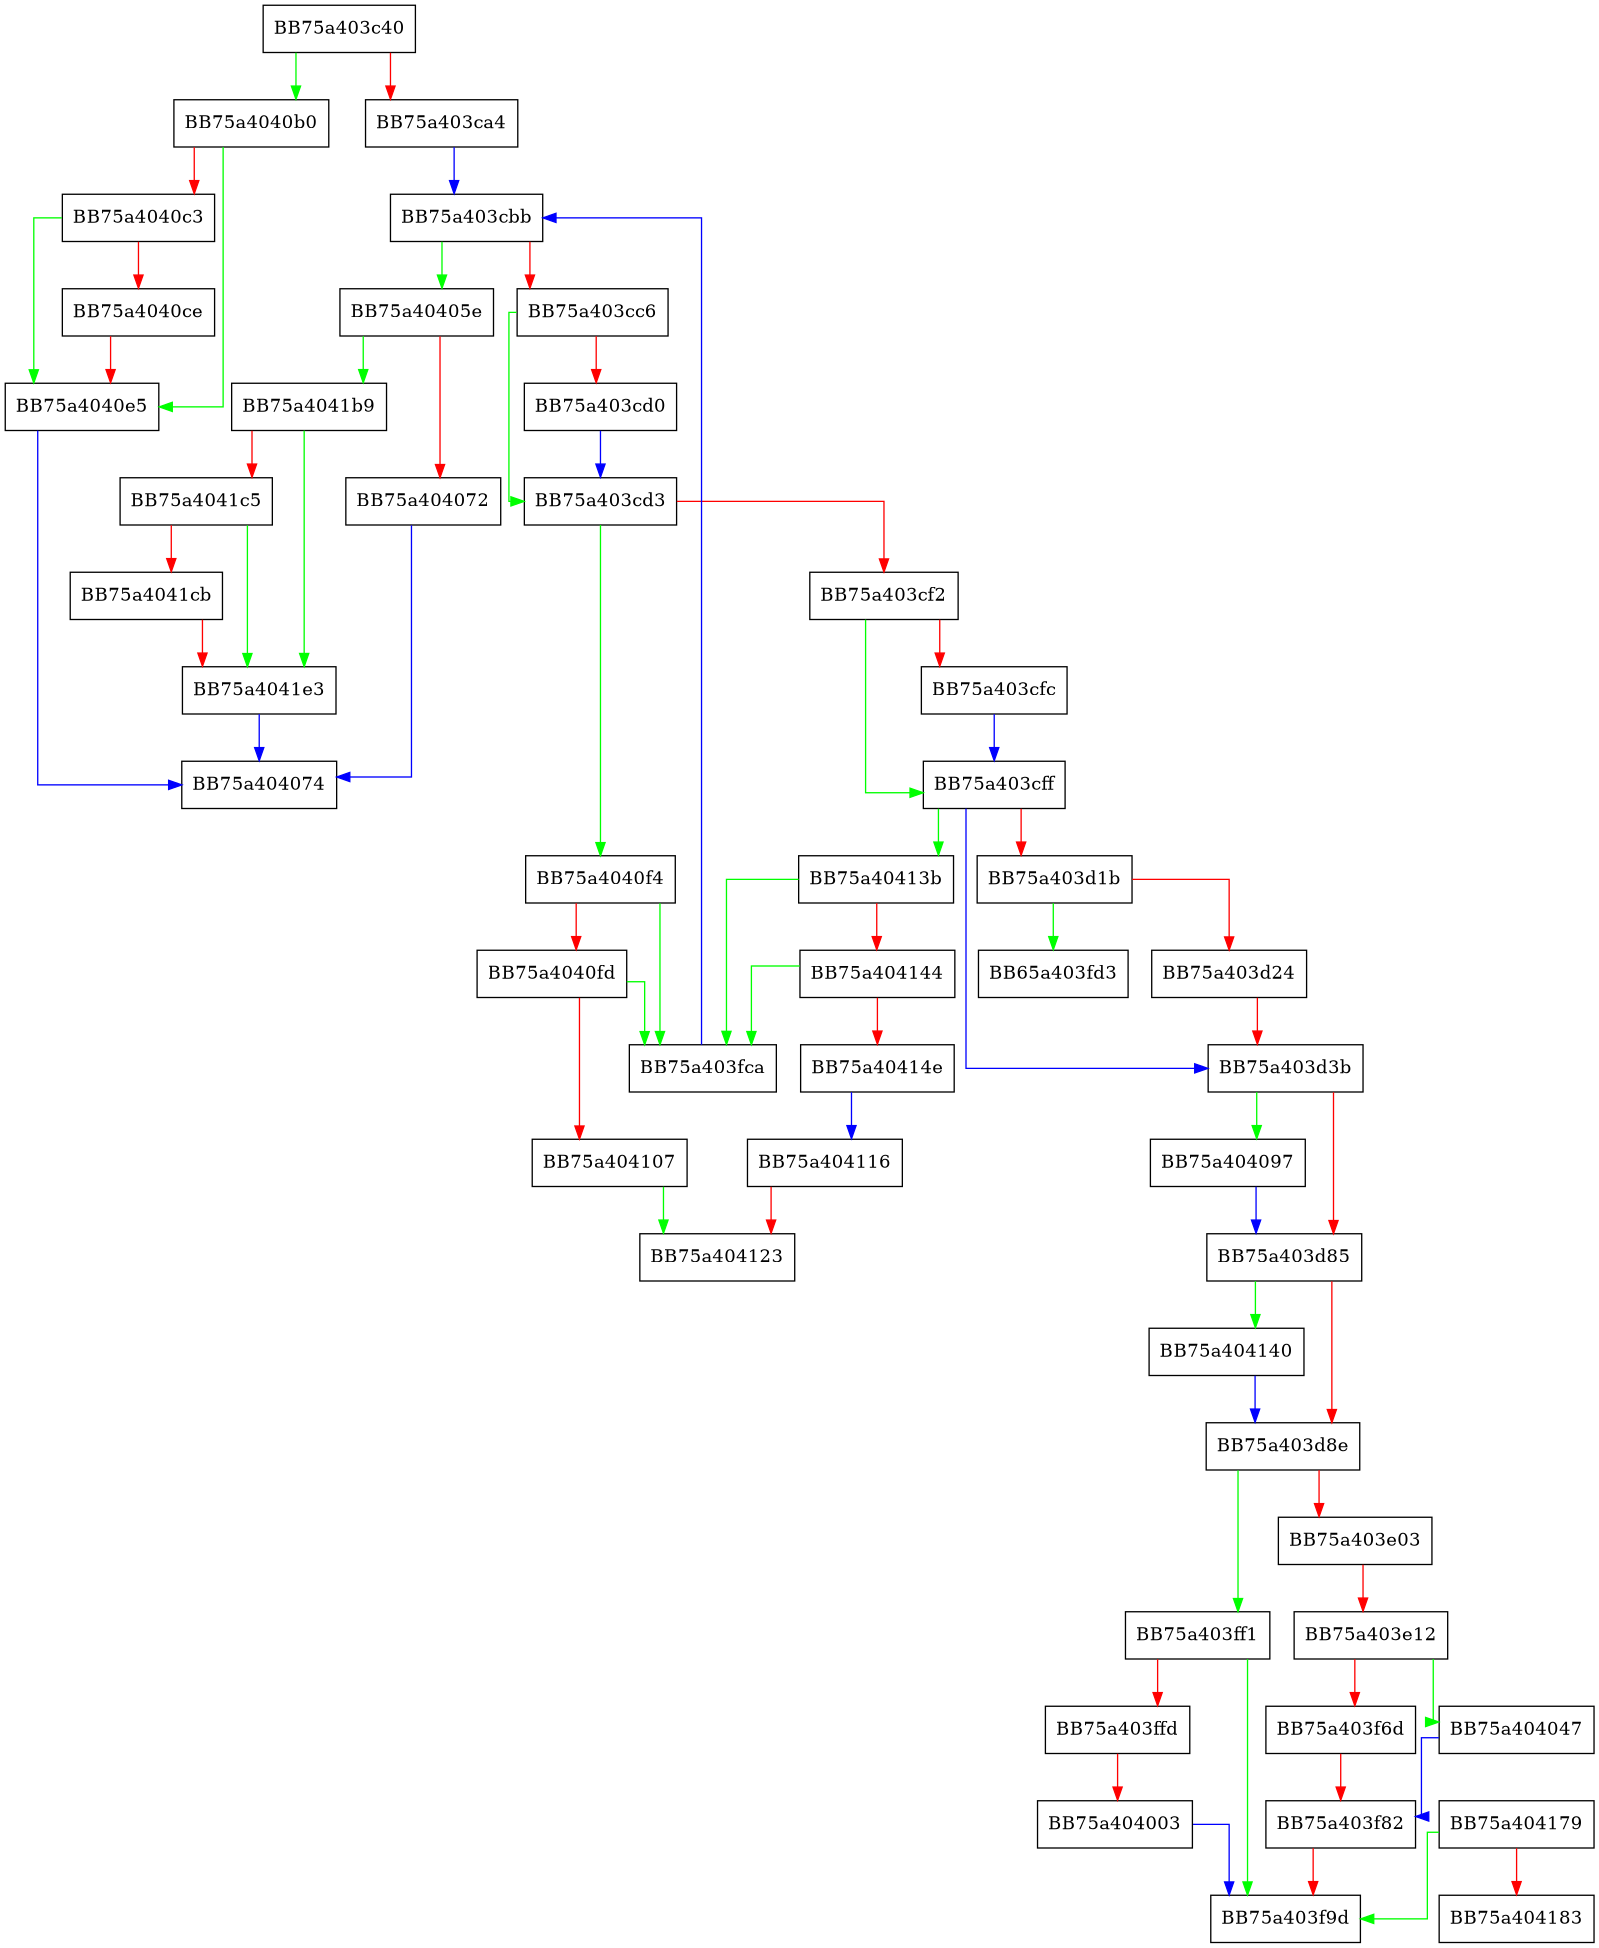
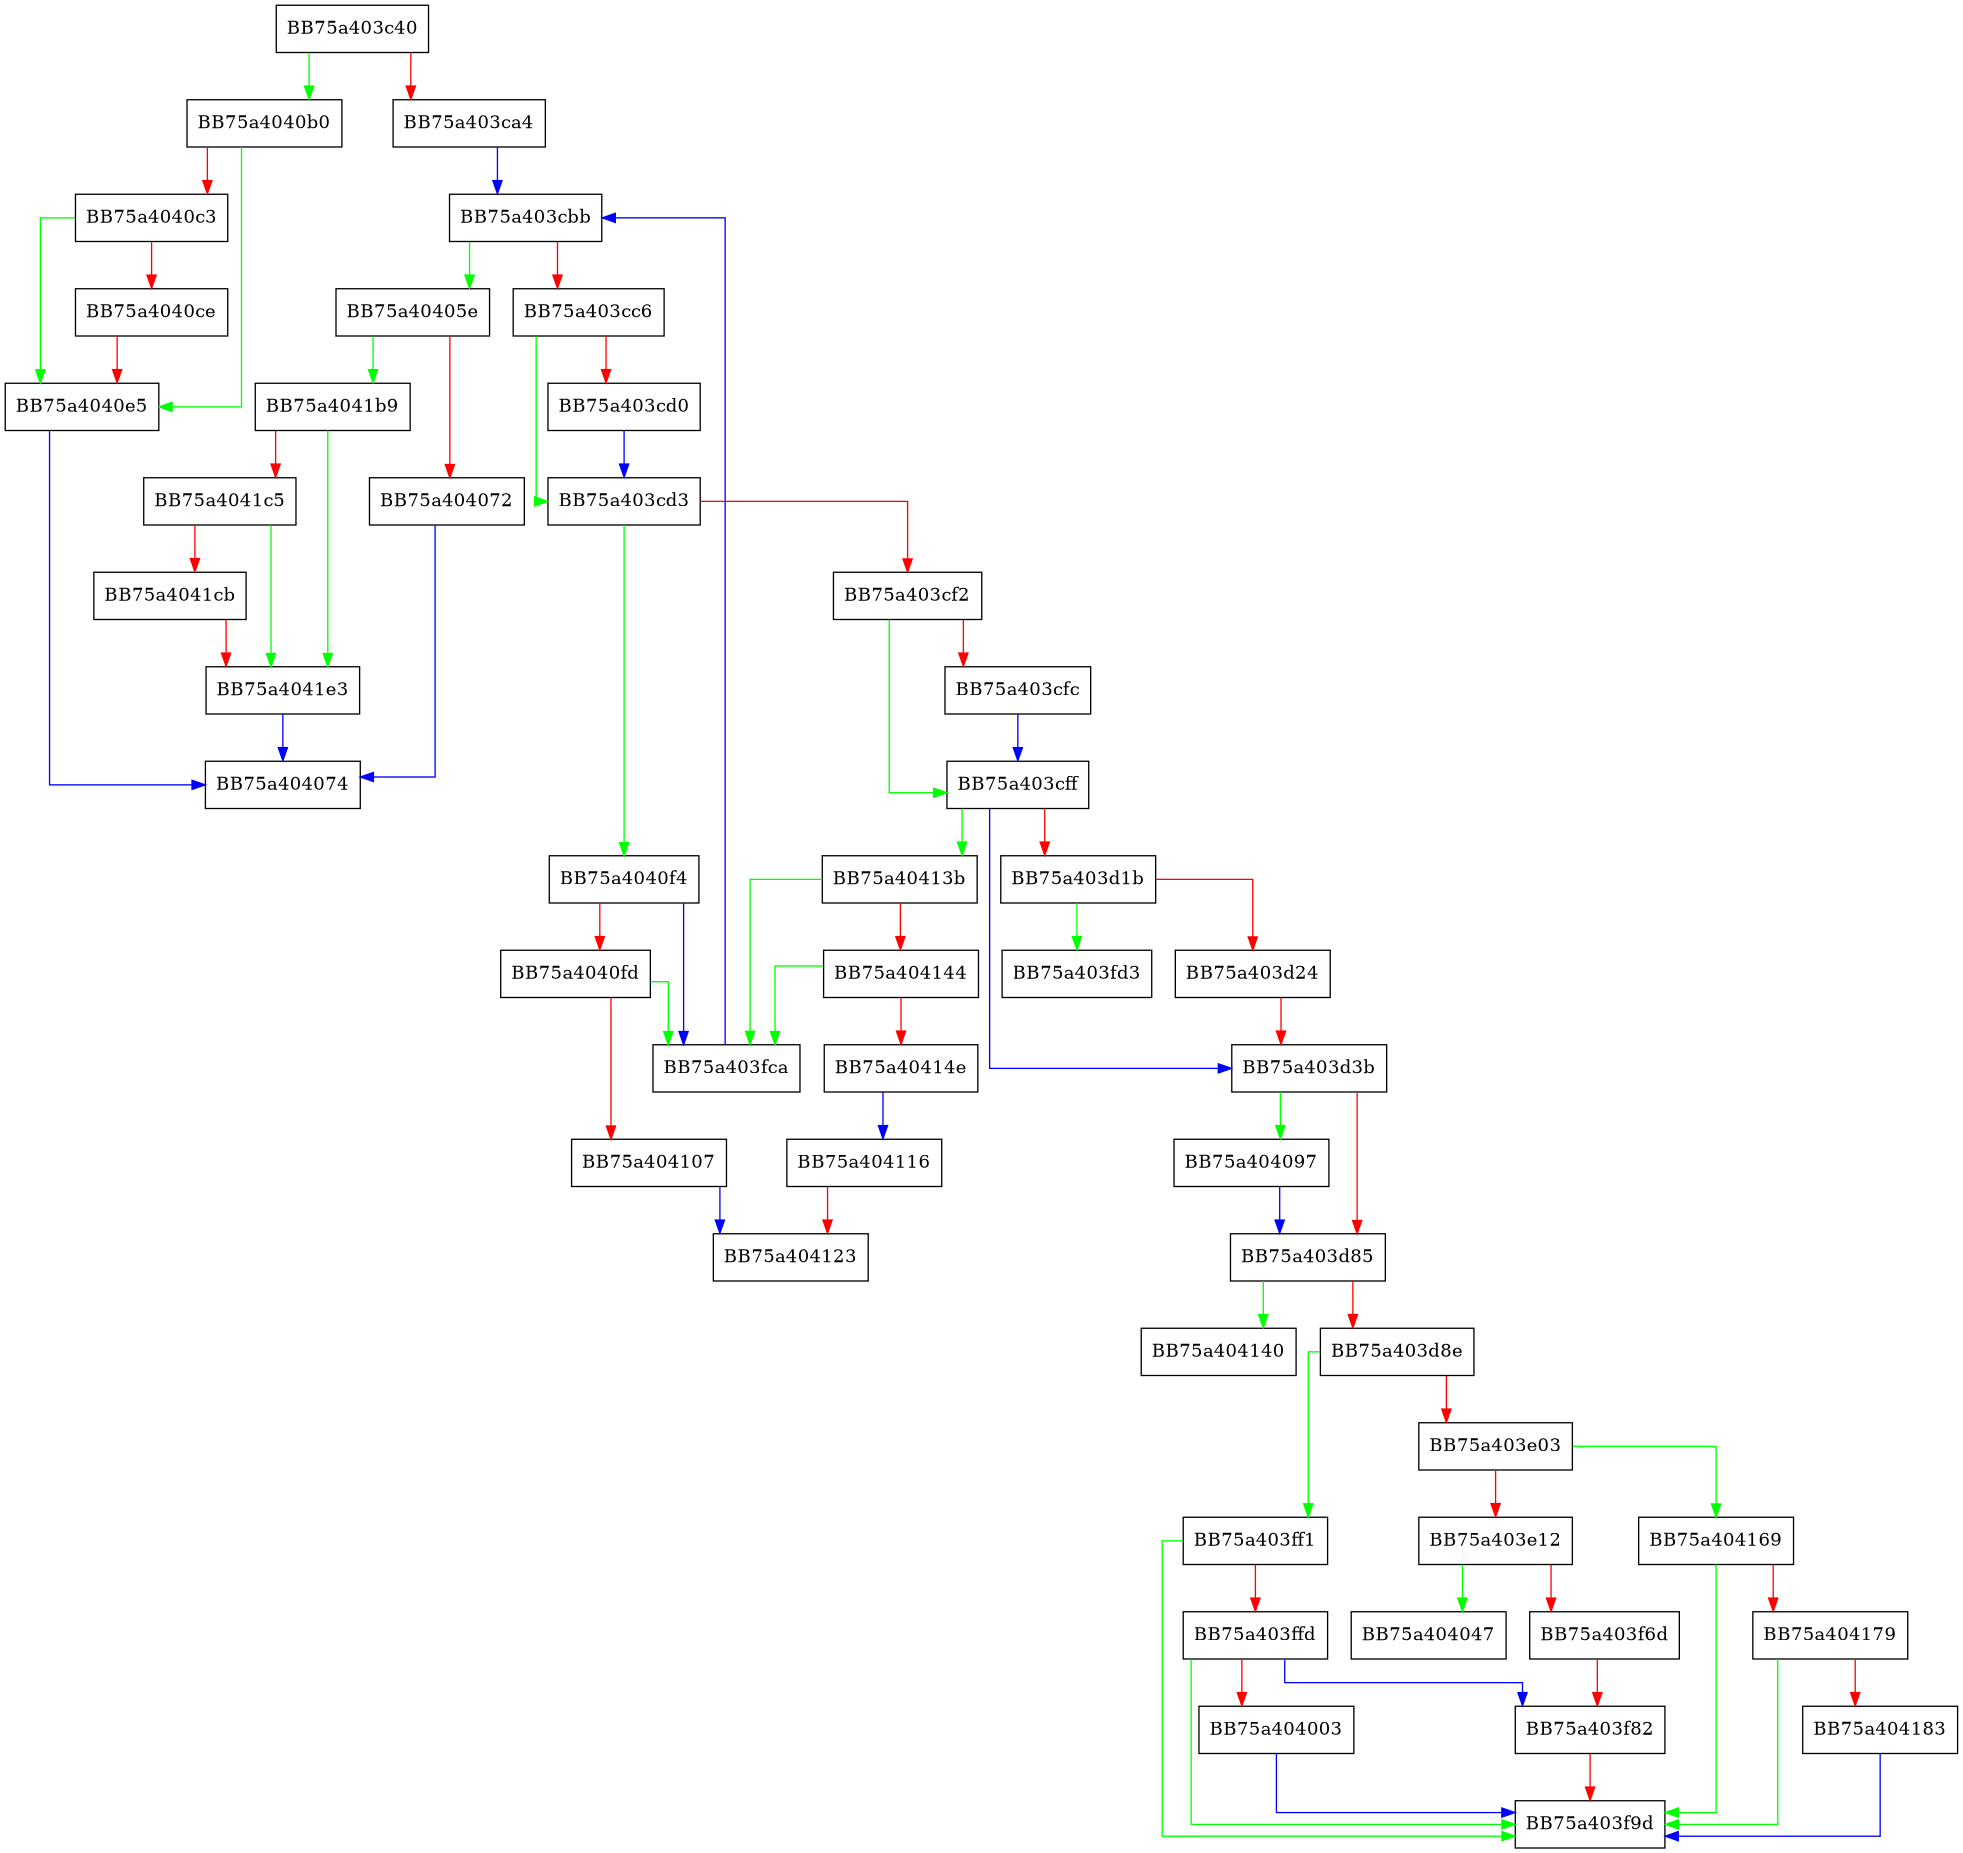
(660, 967) -> (684, 967)
(1053, 974) -> (1077, 974)
(663, 1203) -> (720, 1203)
(1255, 1392) -> none
none -> (1716, 1541)
(1421, 1769) -> (1397, 1683)
none -> (1264, 1824)
none -> (1820, 1836)
